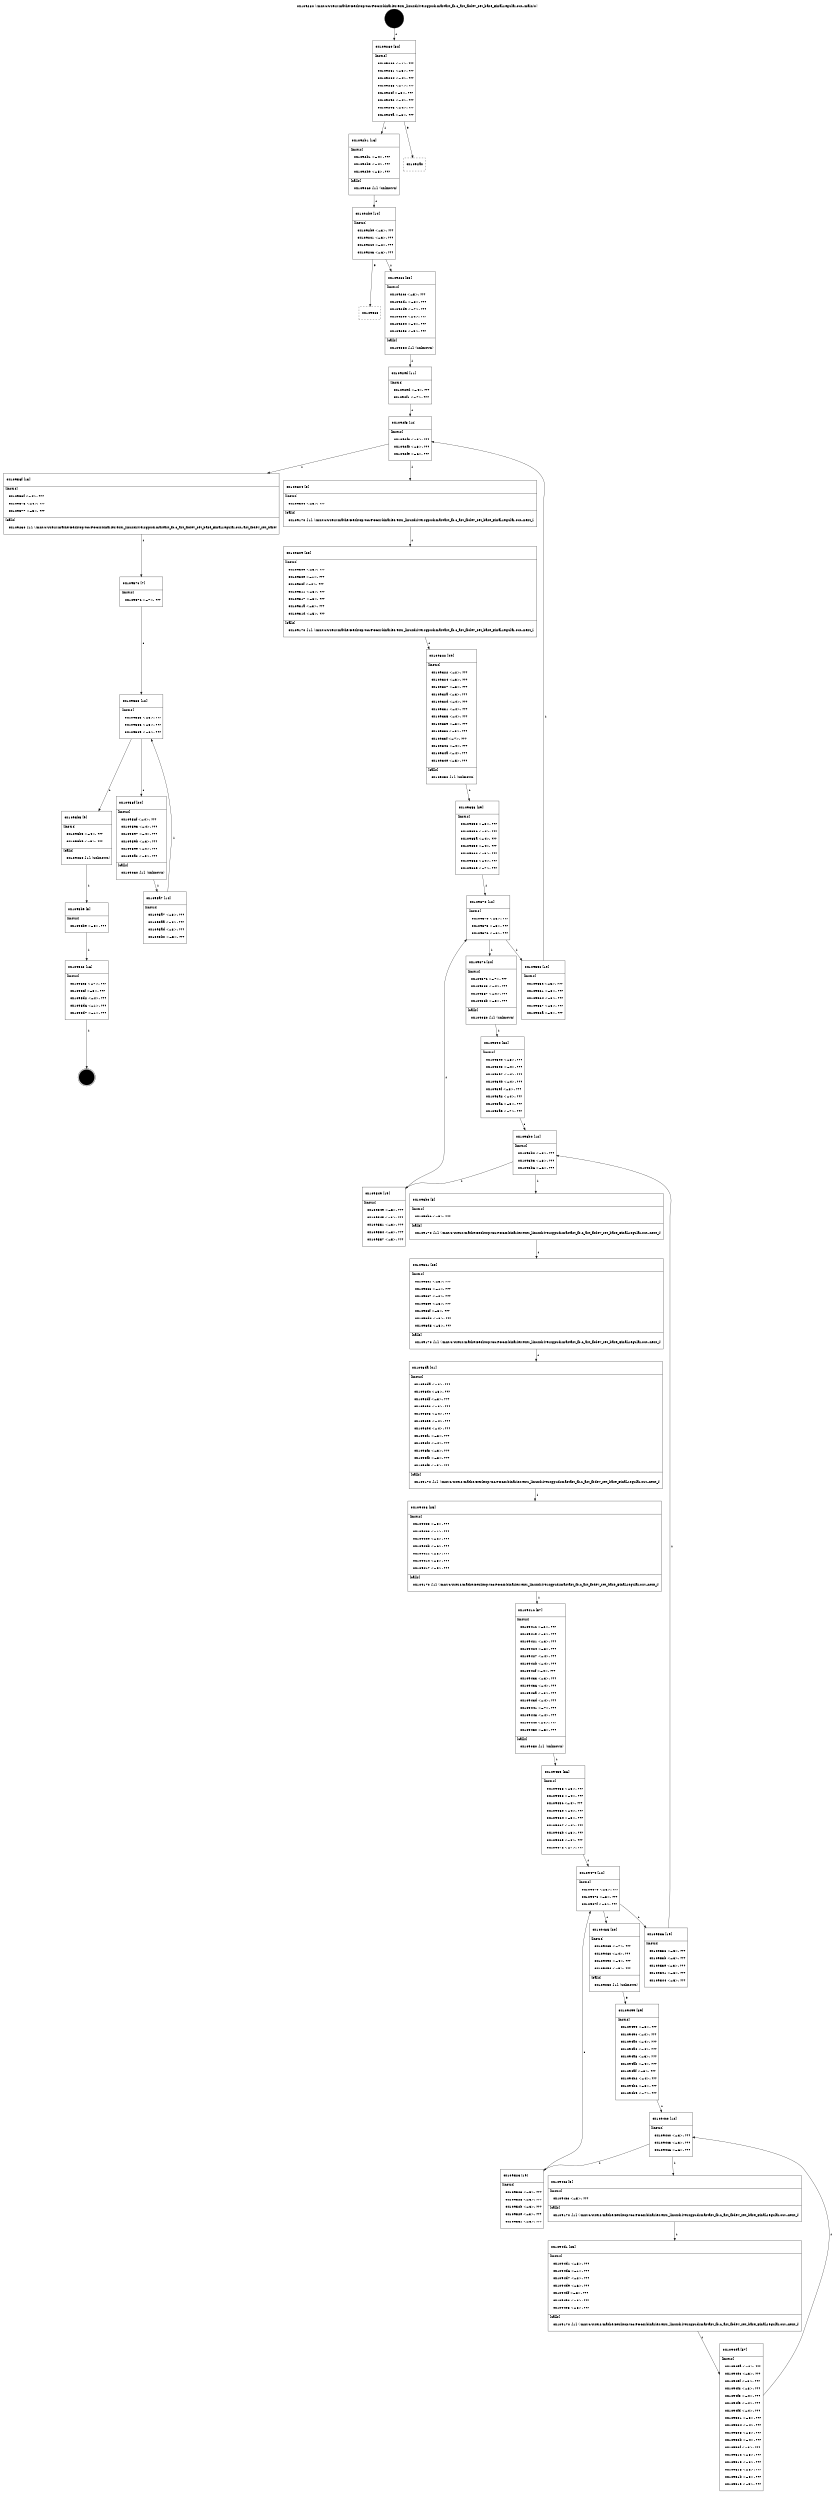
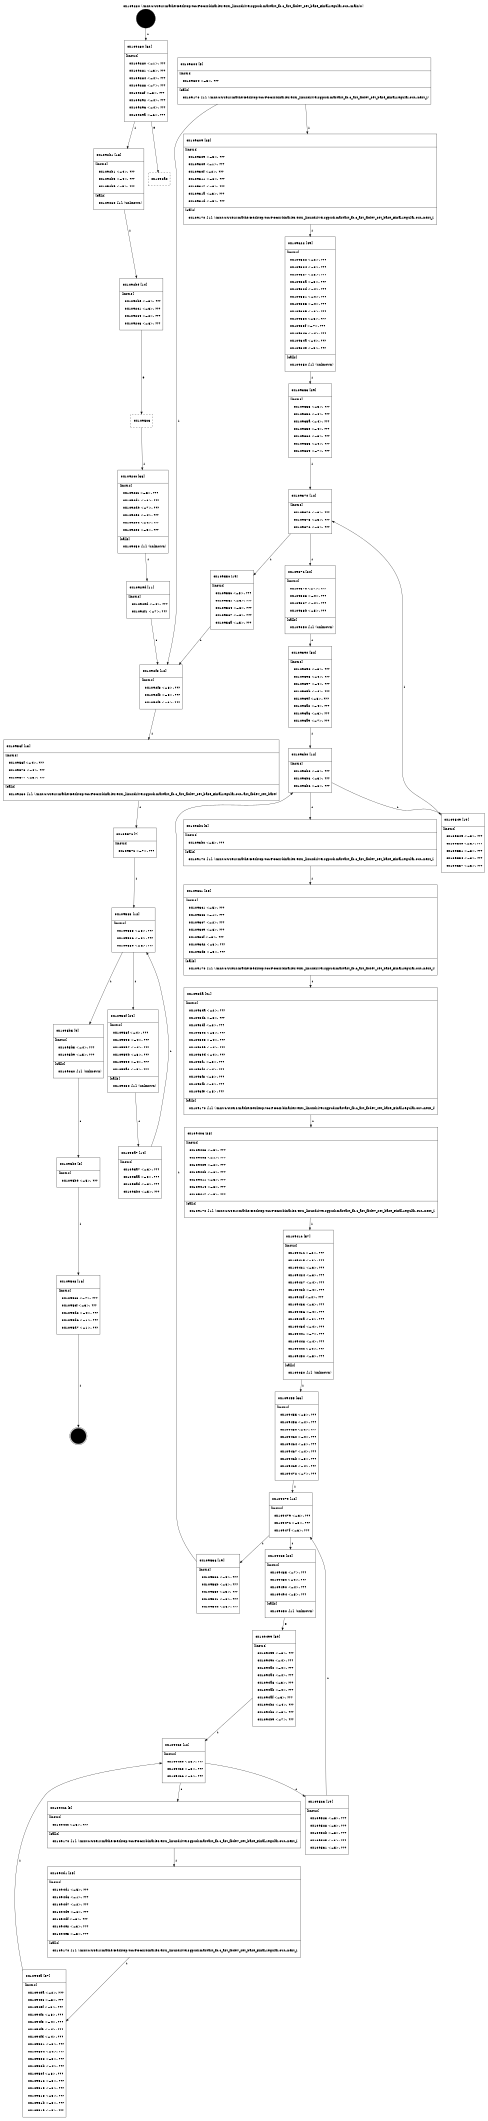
(388, 264) -> (142, 447)
(410, 470) -> (177, 374)
